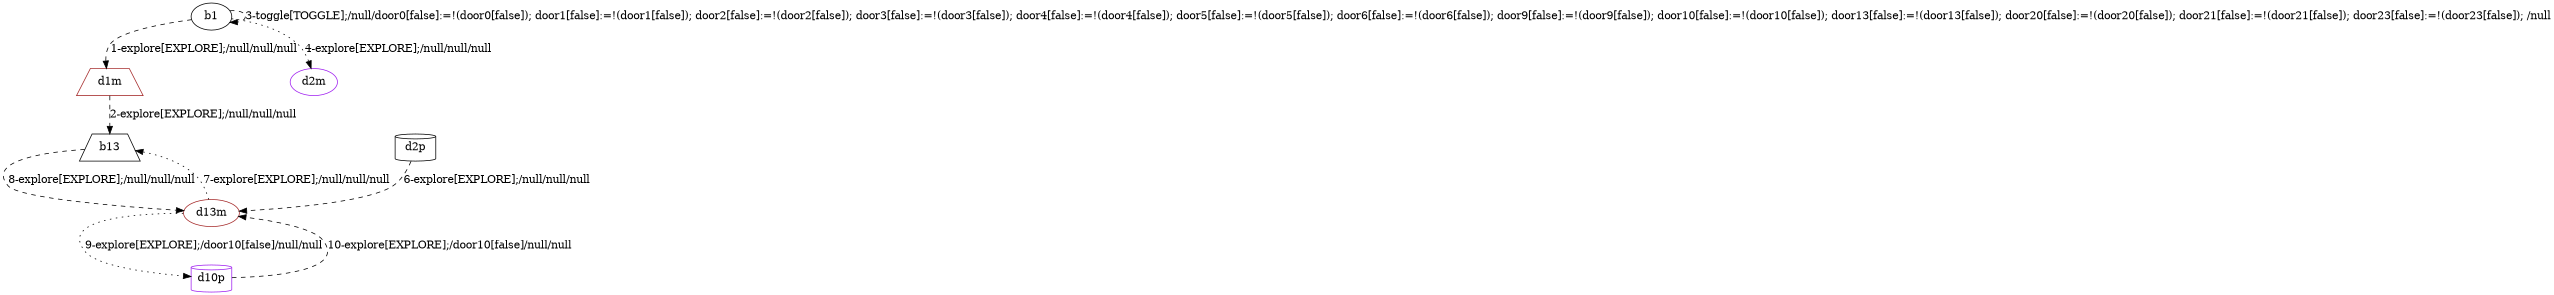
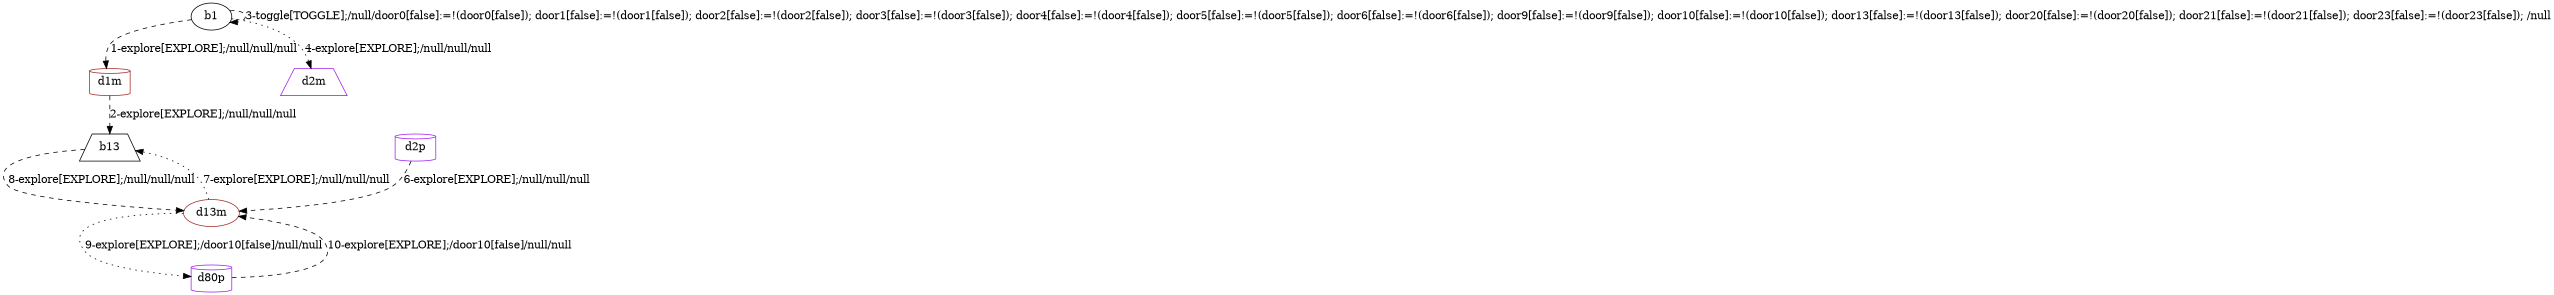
(110, 82) -> (110, 82)
(314, 82) -> (314, 82)
(415, 148) -> (415, 148)
(211, 279) -> (211, 279)
